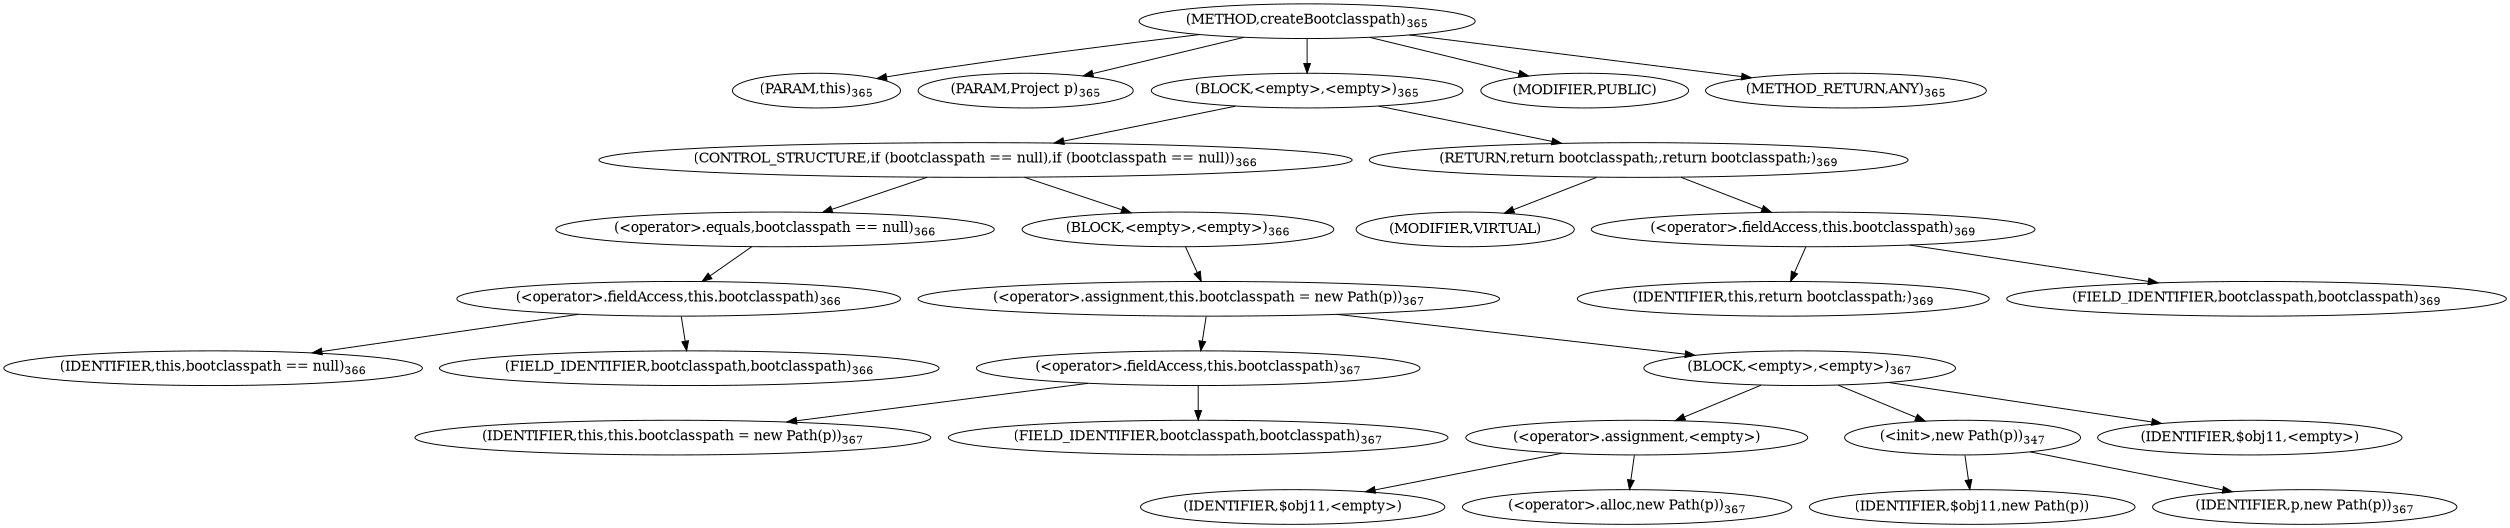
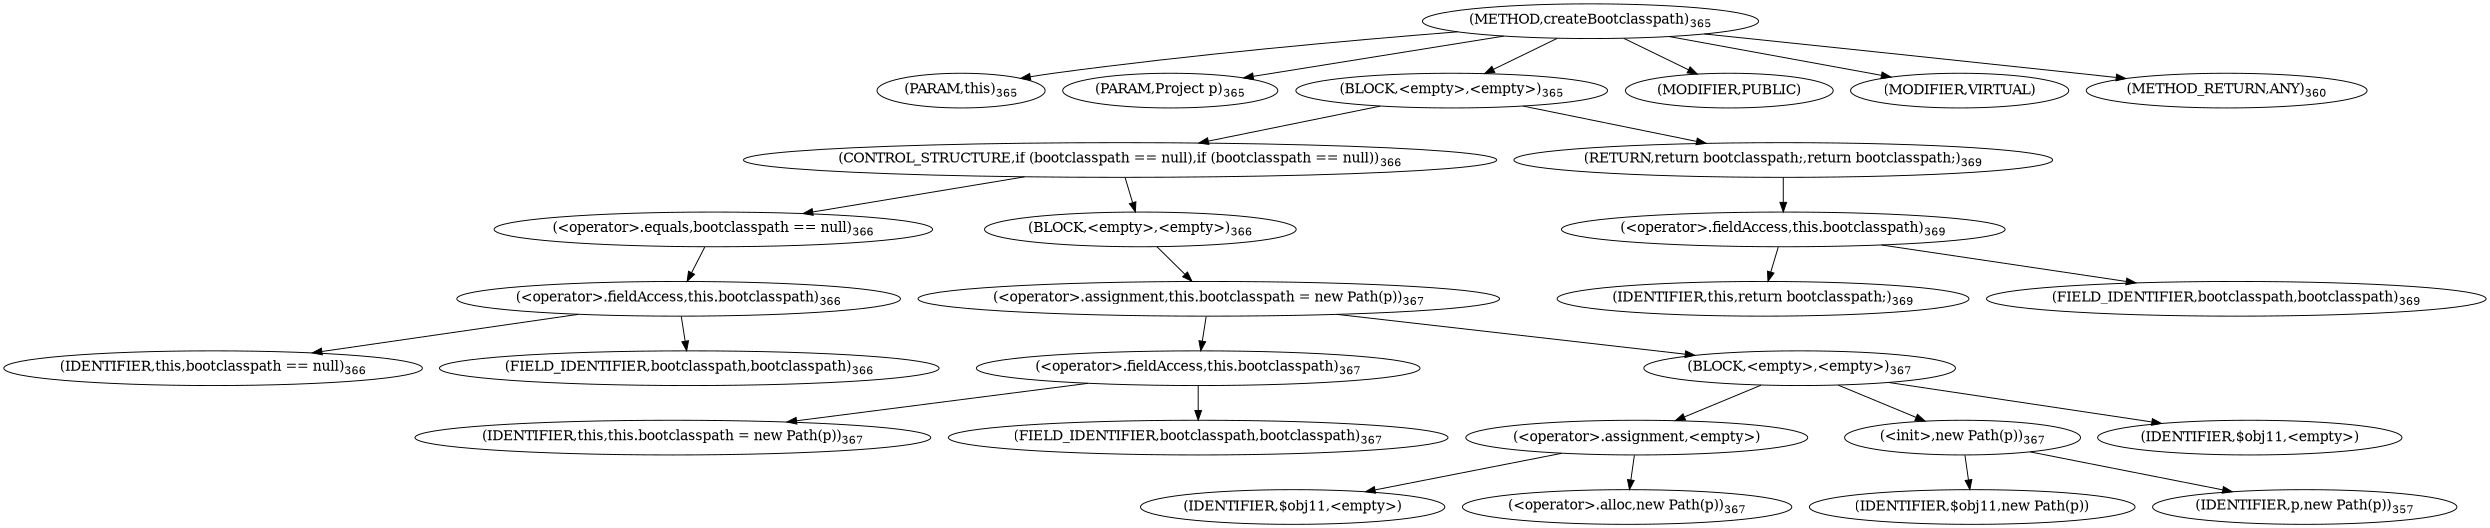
(1935, 89) -> (2316, 89)
(1555, 193) -> (1775, 56)
(2034, 436) -> (2034, 436)
(2403, 506) -> (2403, 506)
